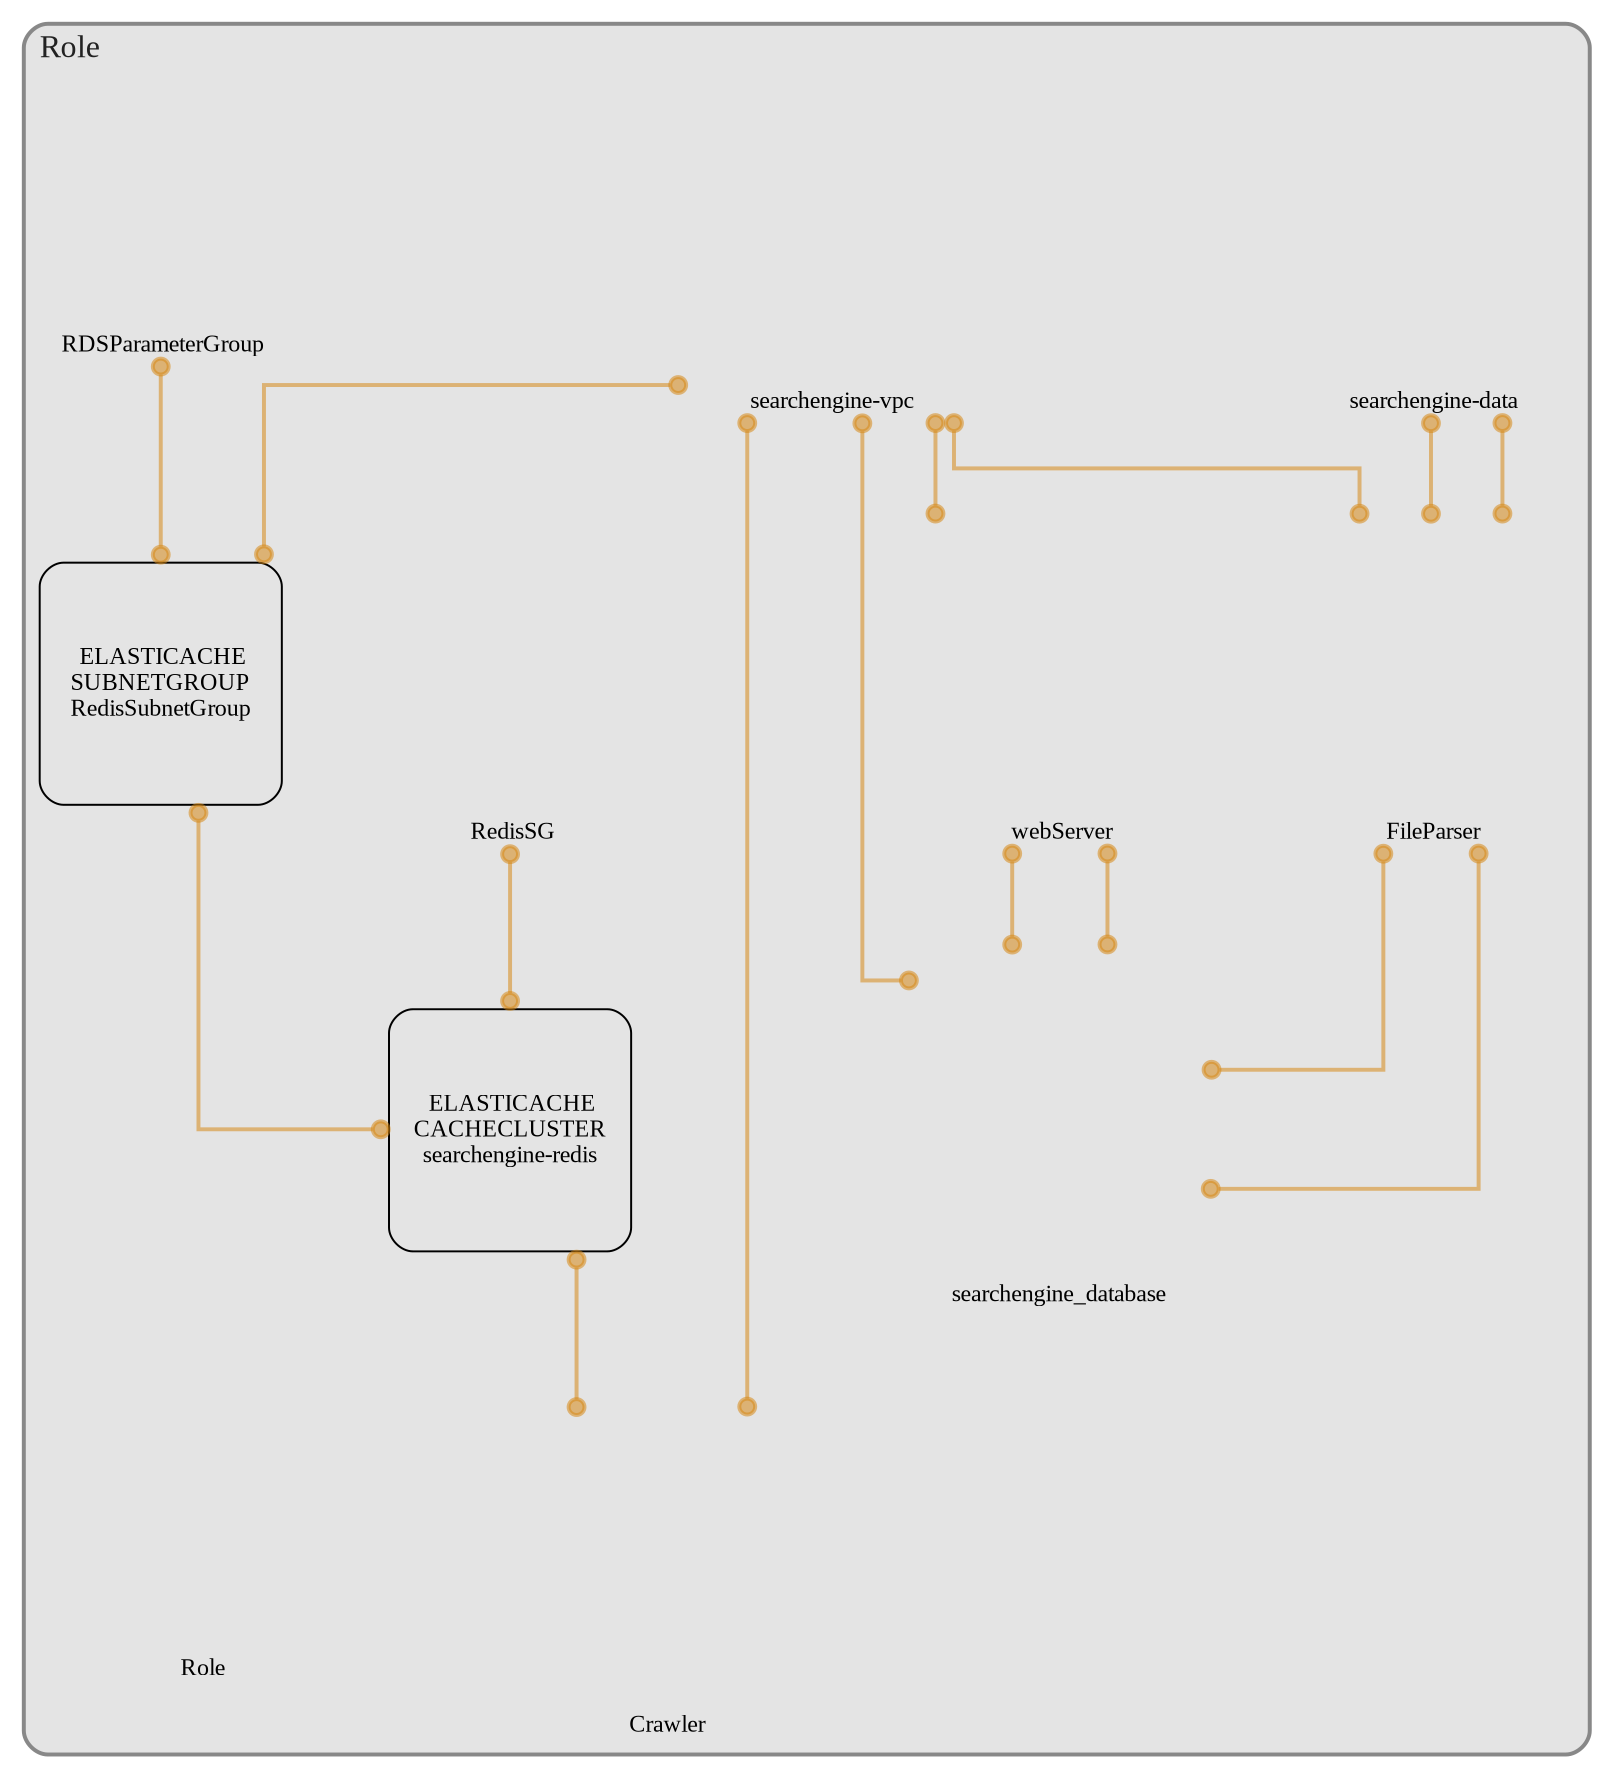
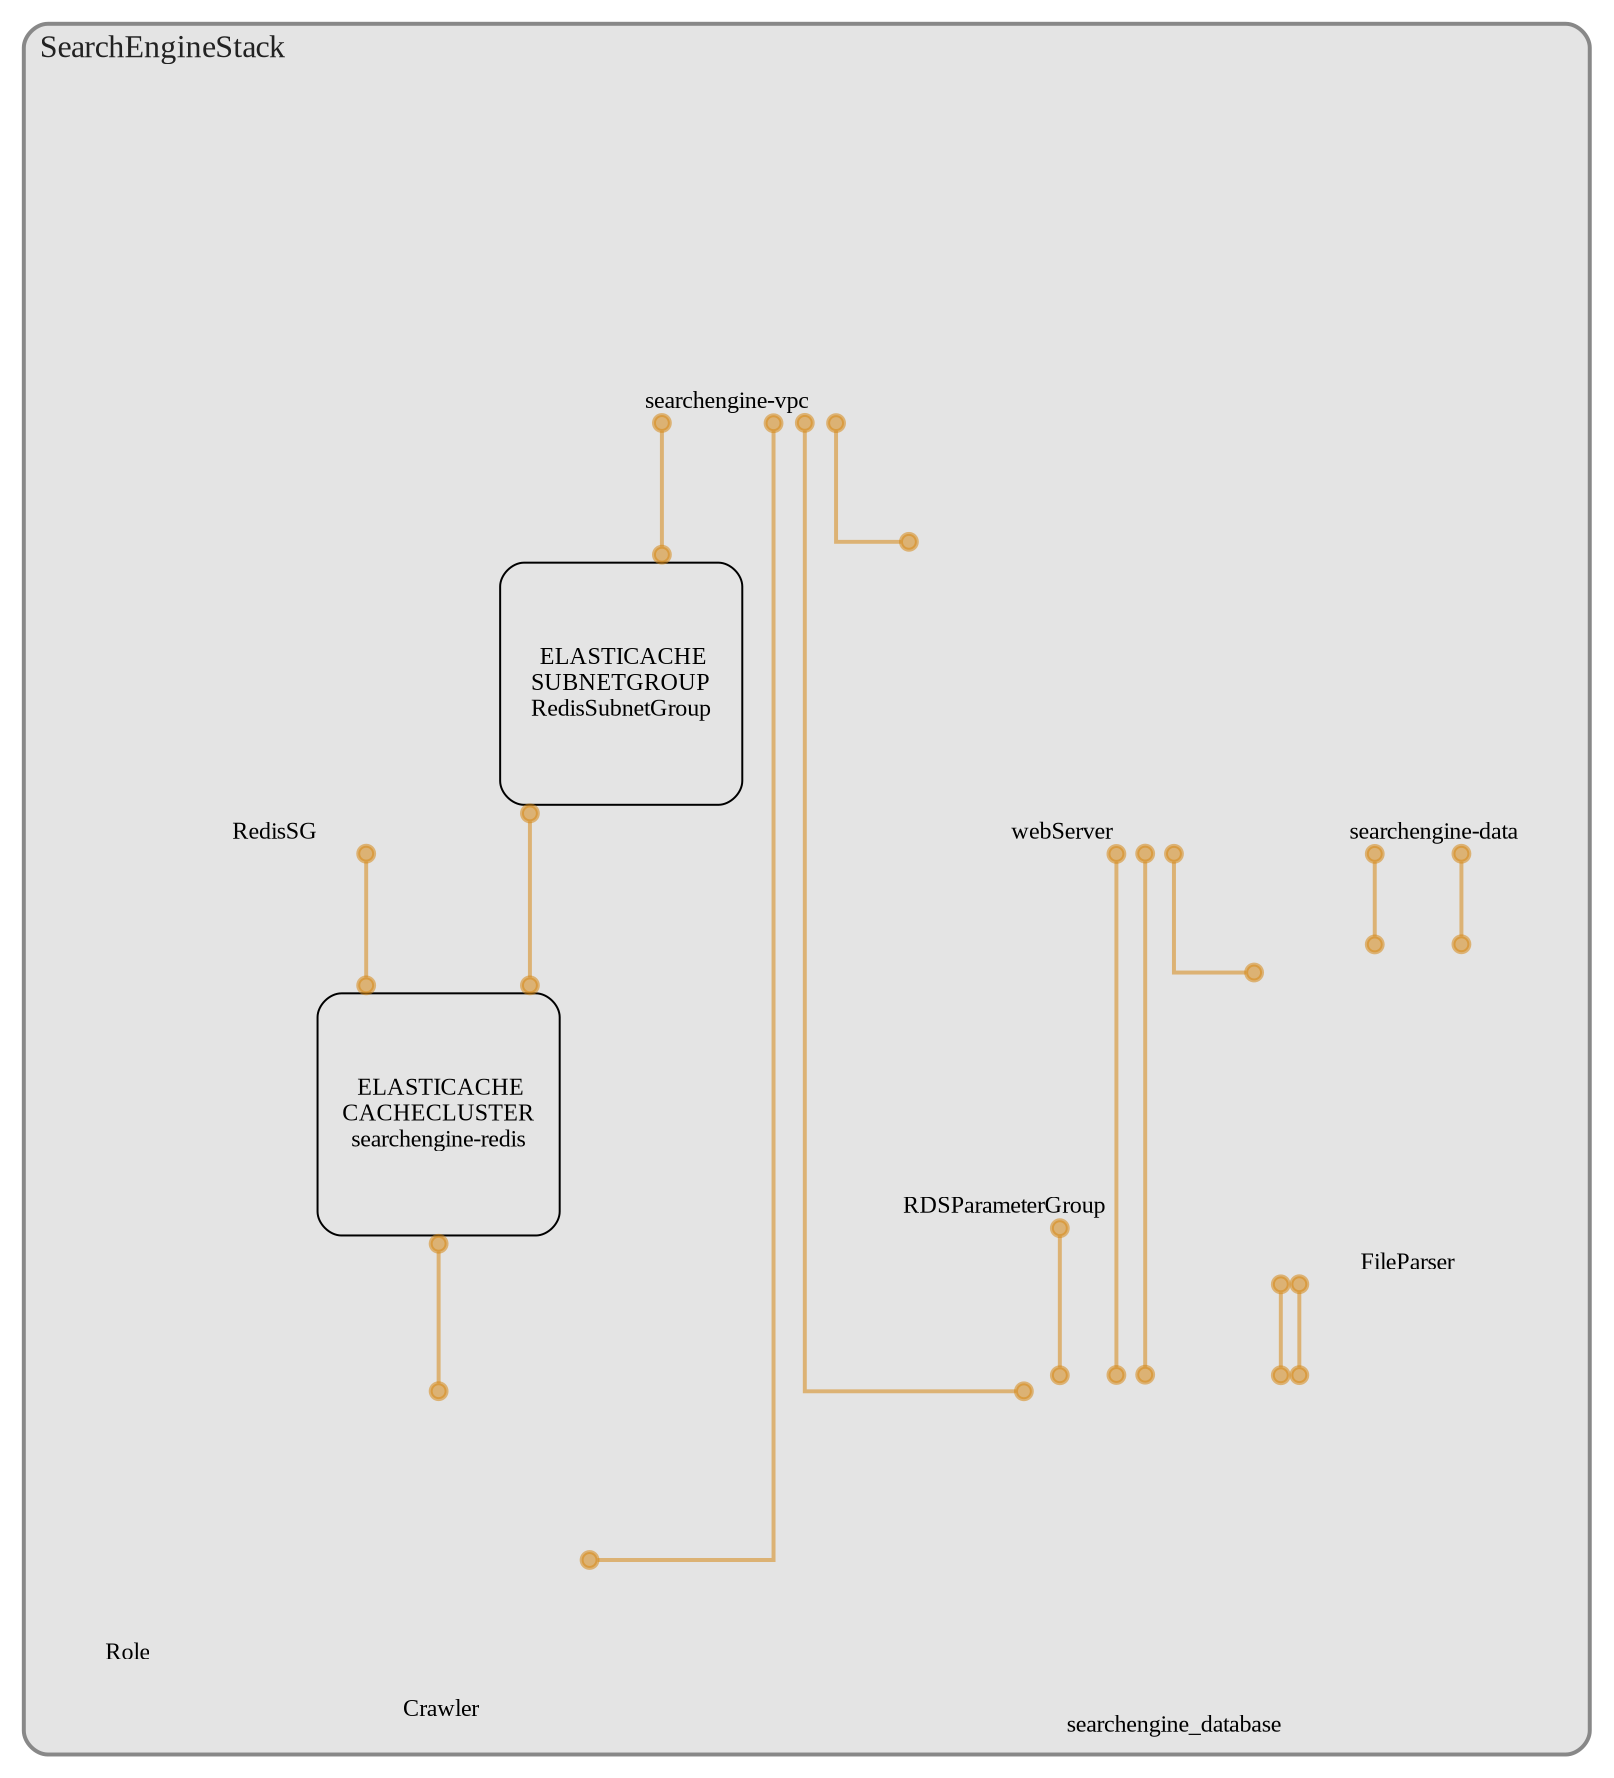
(70, 50) -> (163, 50)
(161, 461) -> (1060, 1302)
(1157, 468) -> (1174, 953)
